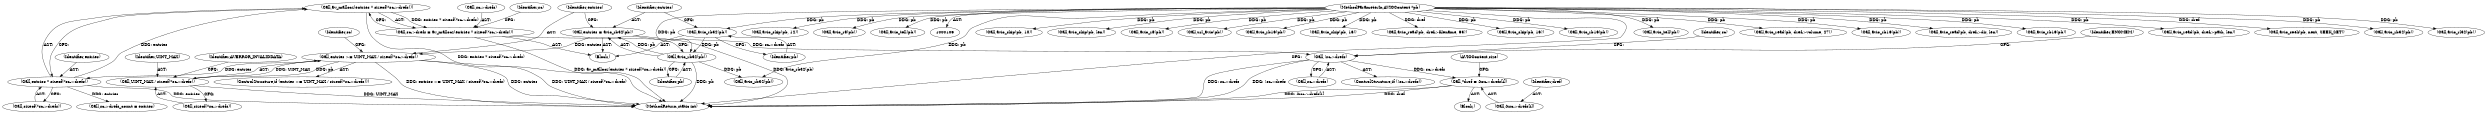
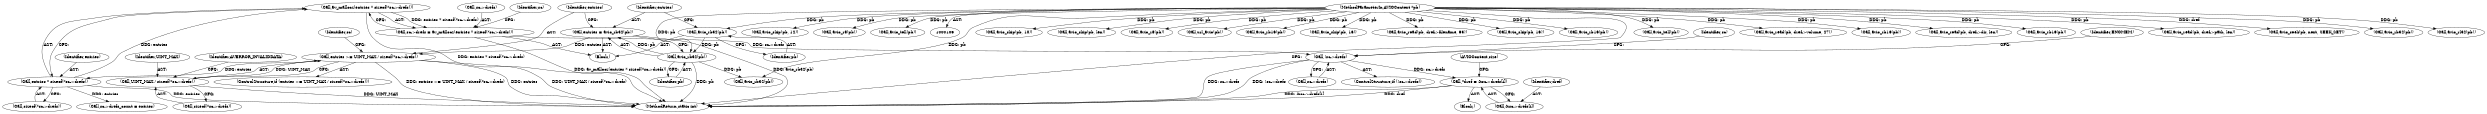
(1415, 20) -> (1415, 20)
(325, 70) -> (325, 70)
none -> (1500, 92)
